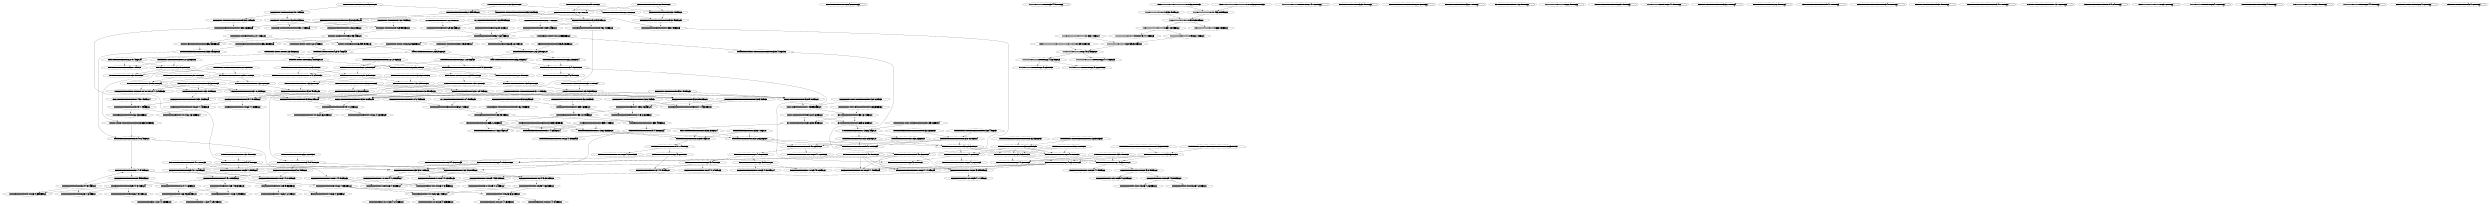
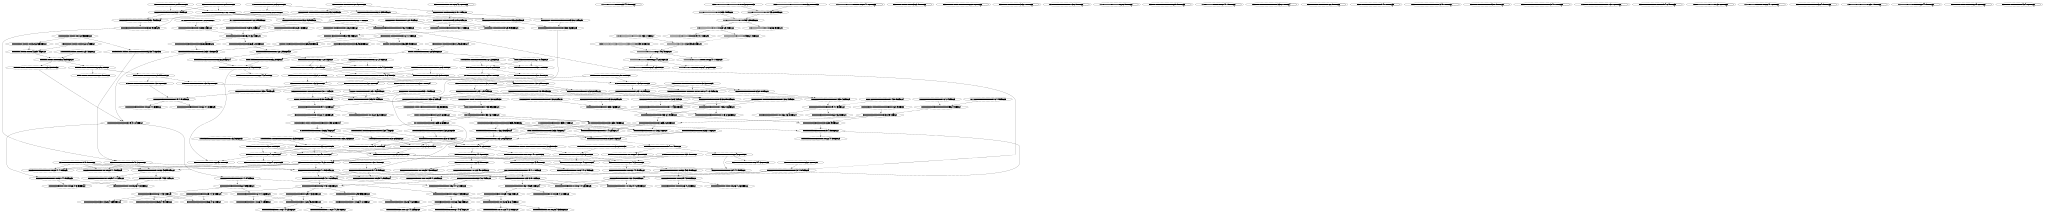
(233, 68) -> none
(737, 166) -> (316, 166)
(103, 178) -> (154, 197)
